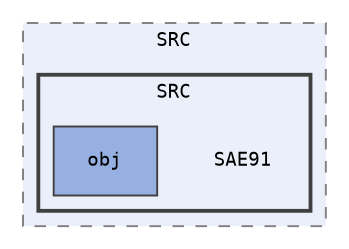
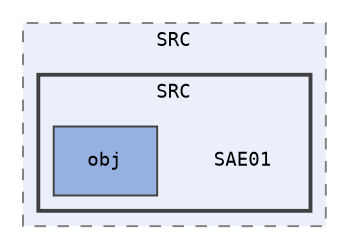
(243, 161) -> (243, 161)
